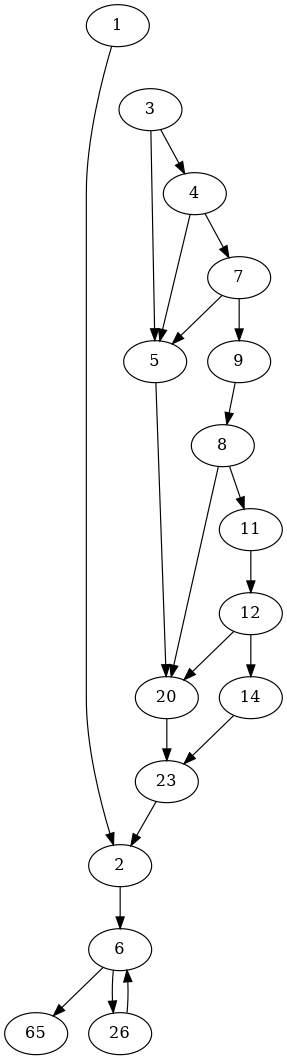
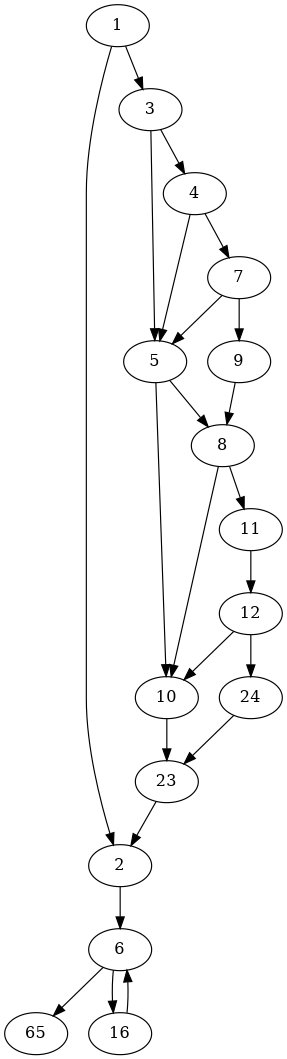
none -> (132, 62)
none -> (185, 399)
(167, 698) -> (167, 698)
(251, 698) -> (251, 698)
(120, 1034) -> (120, 1034)
